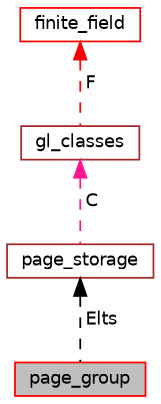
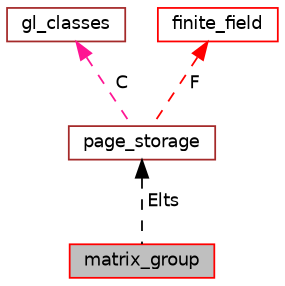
(80, 93) -> (175, 92)
(80, 379) -> (142, 261)
